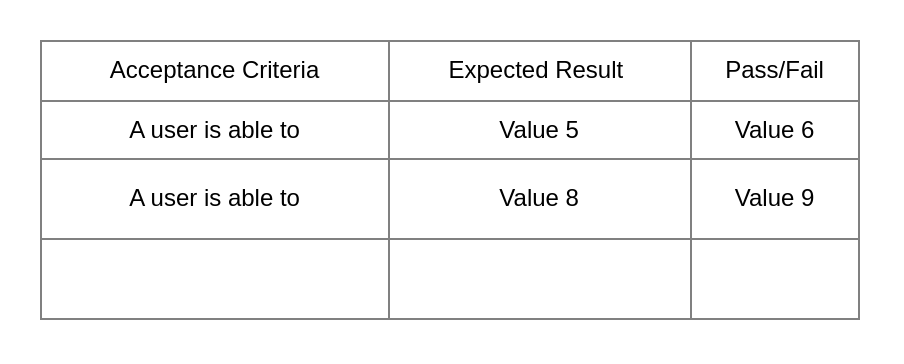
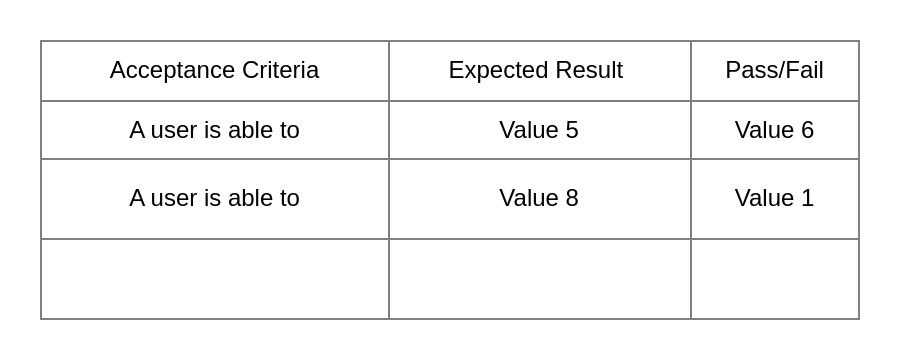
(315, 99) -> (315, 99)
